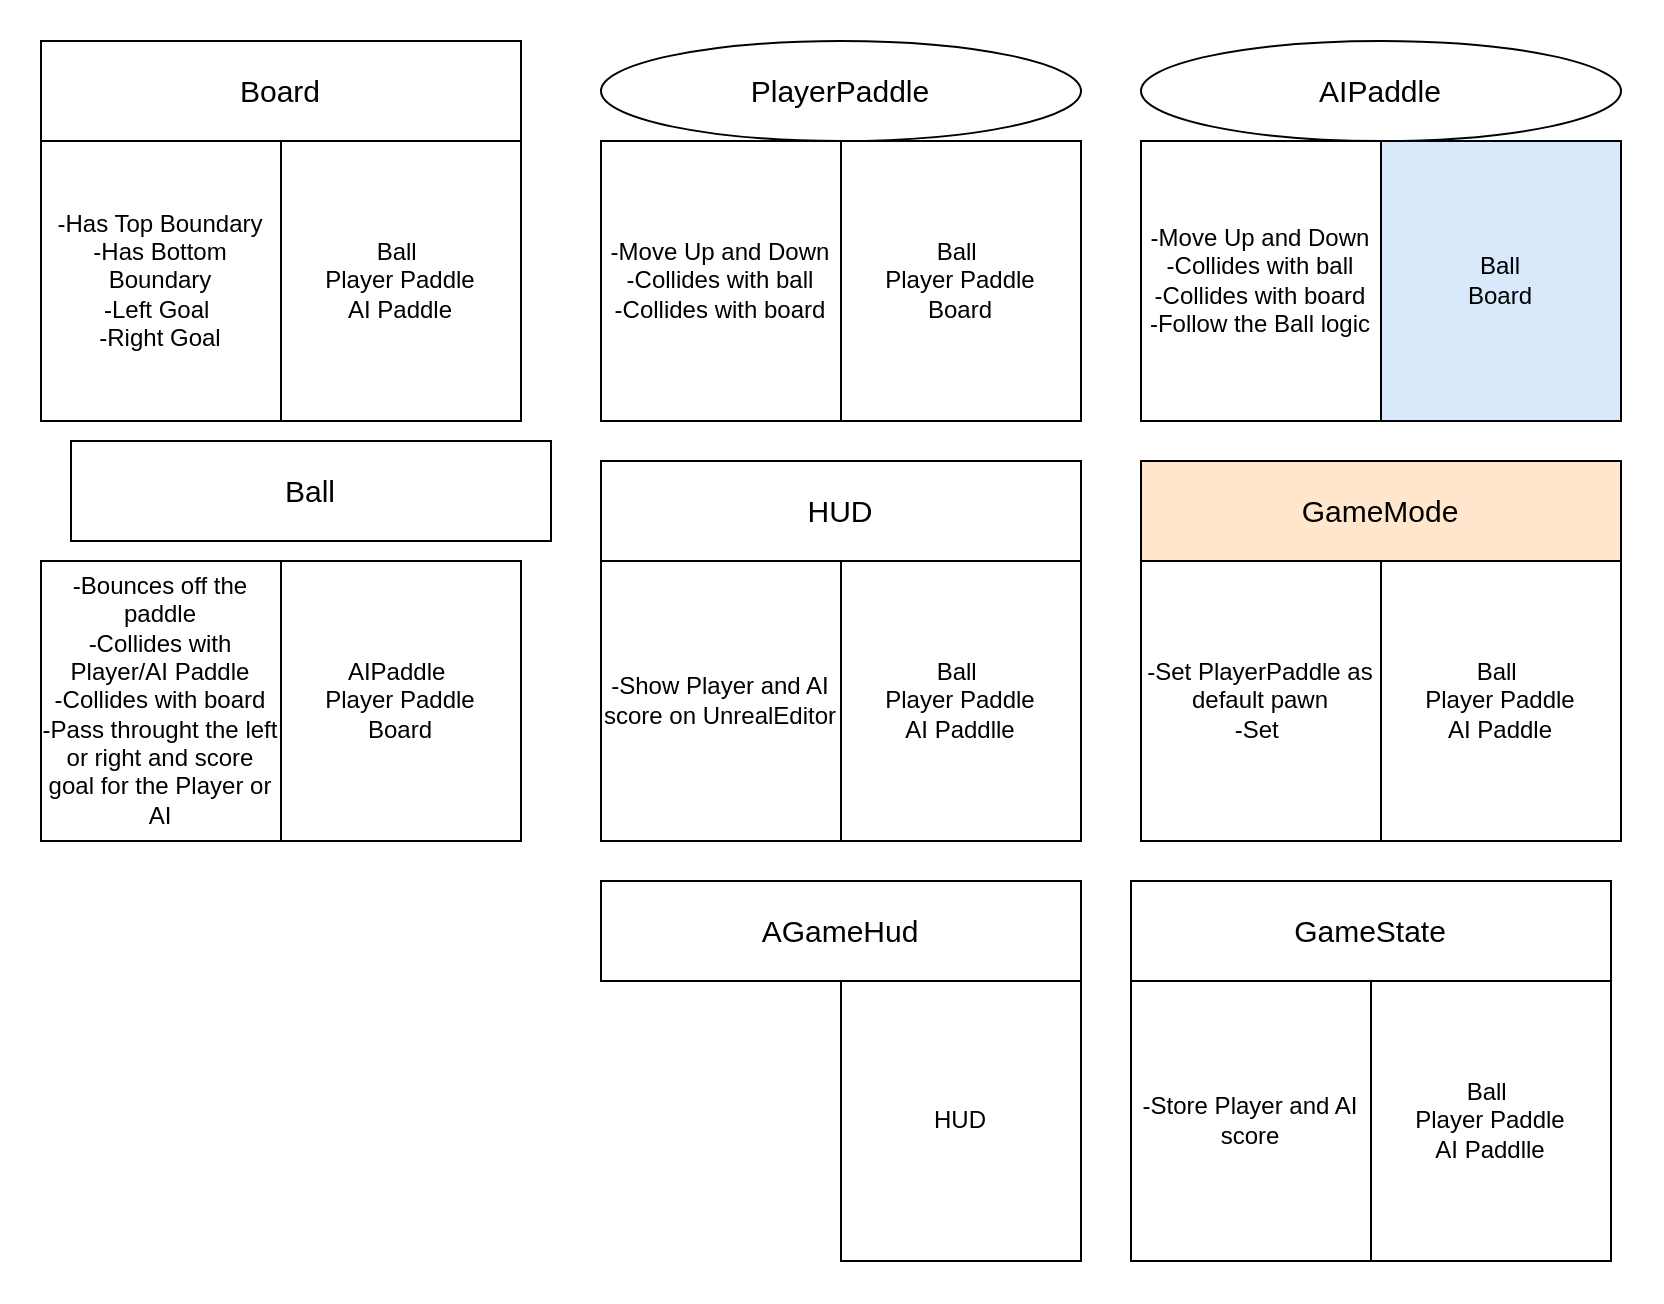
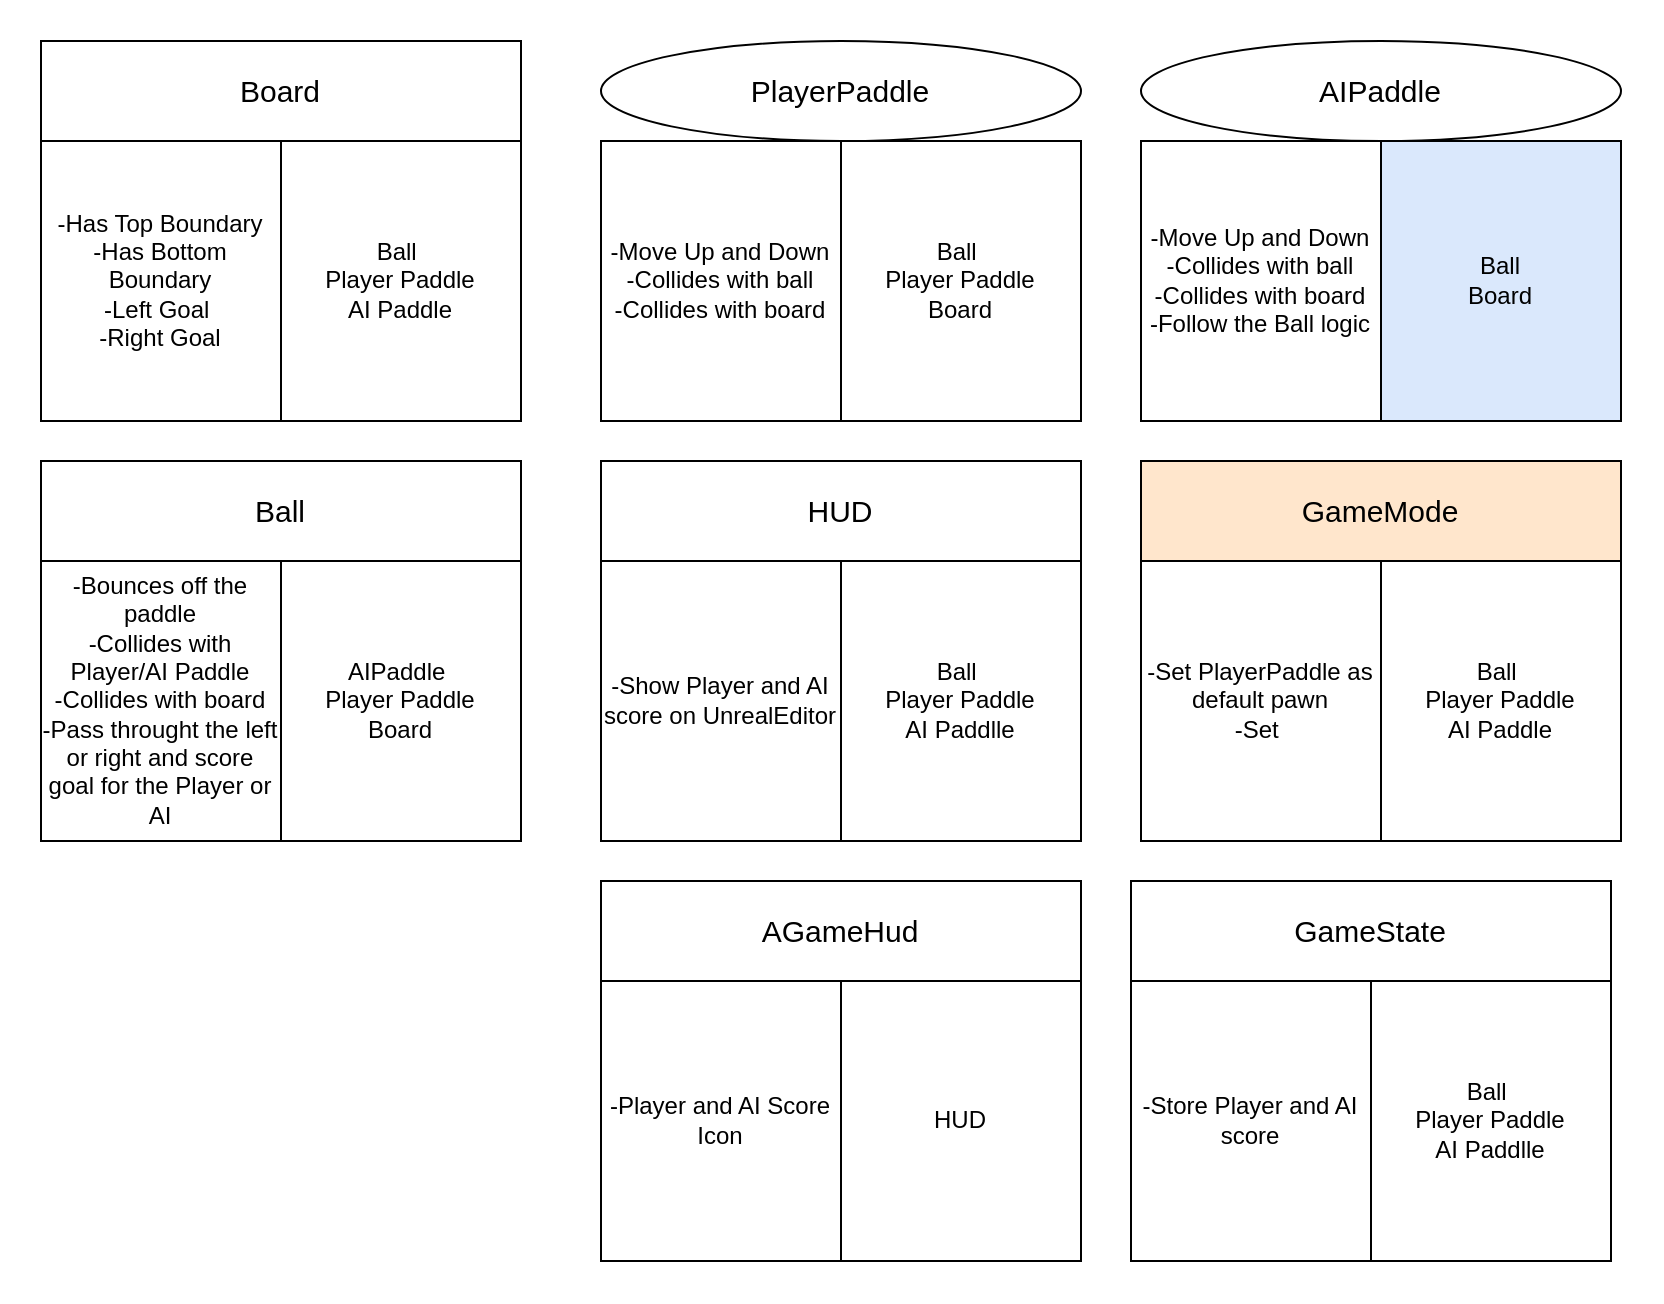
(311, 491) -> (281, 511)
none -> (721, 1121)
